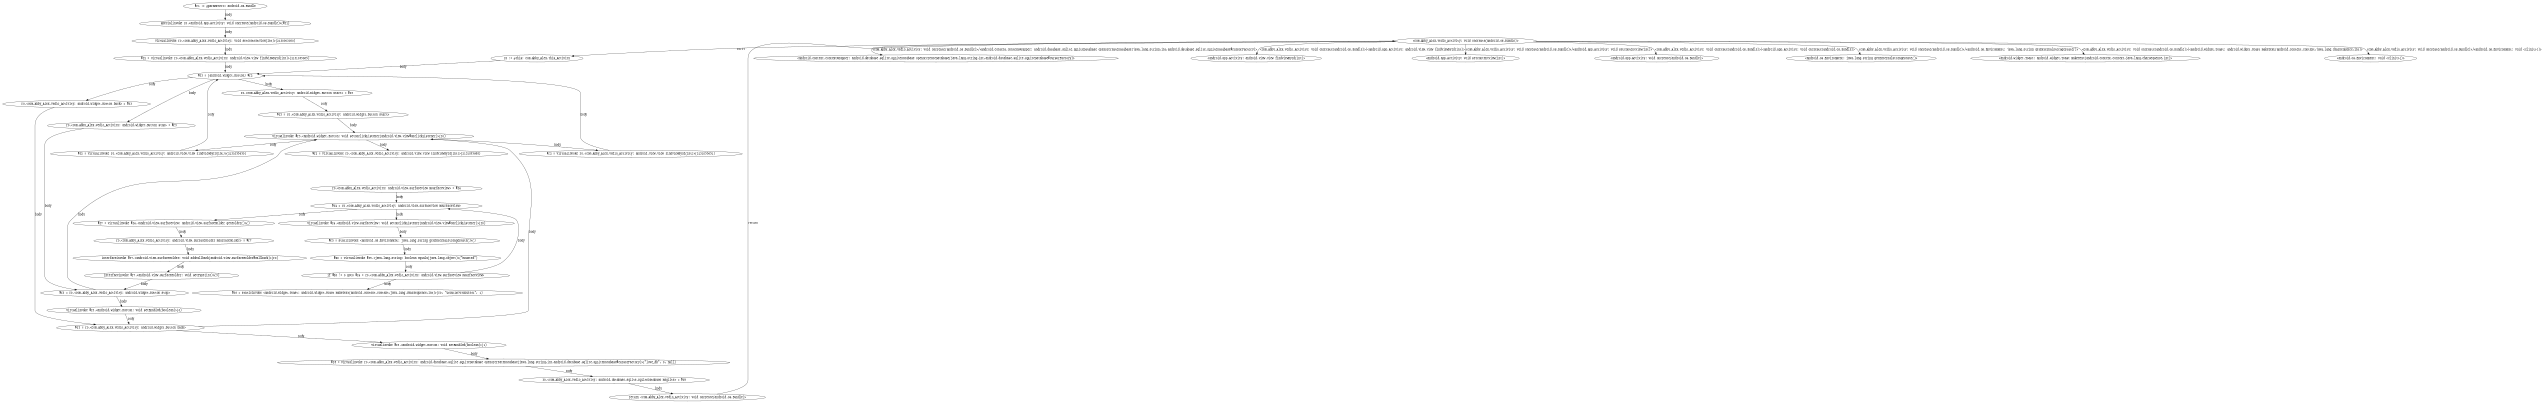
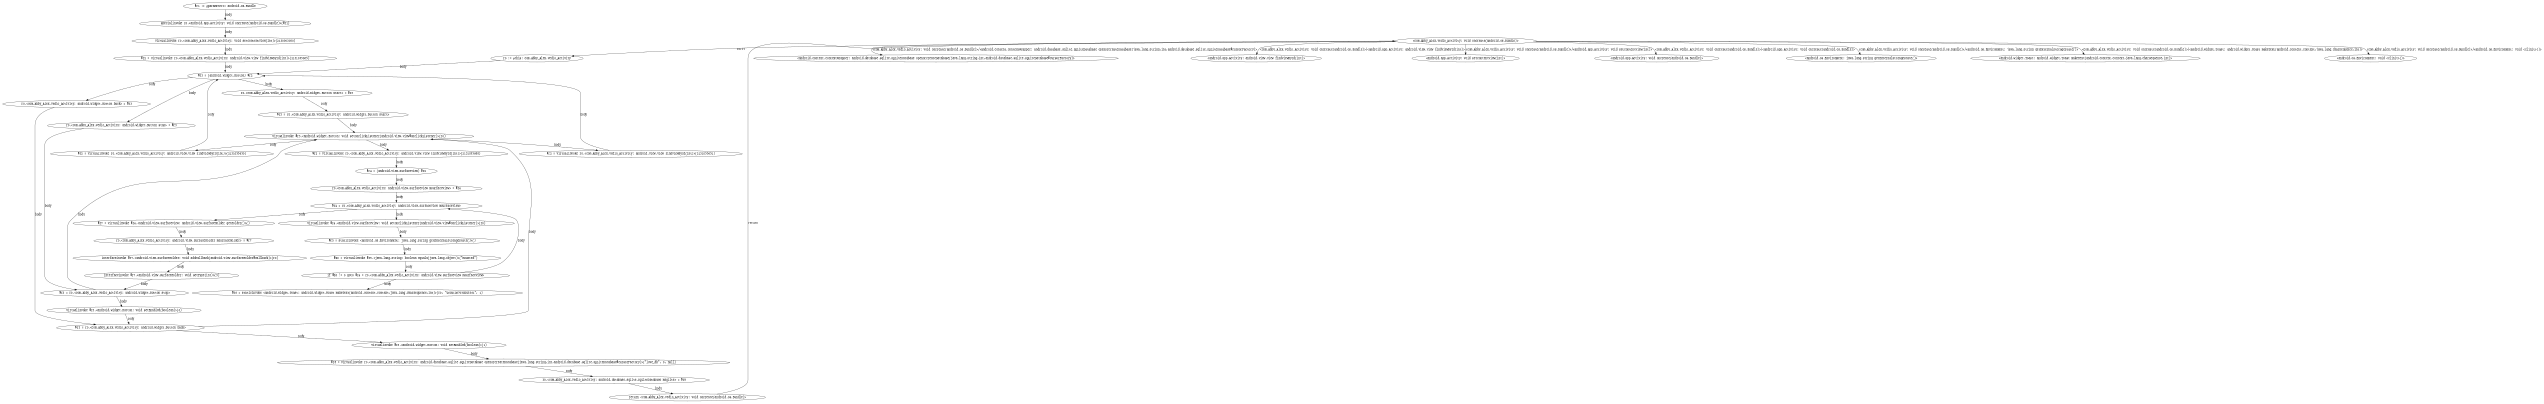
(537, 58) -> (537, 58)
none -> (396, 171)
